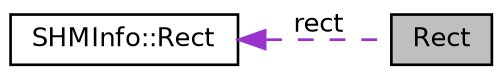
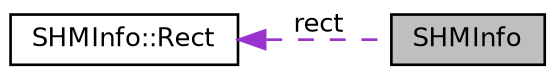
(442, 40) -> (468, 40)
